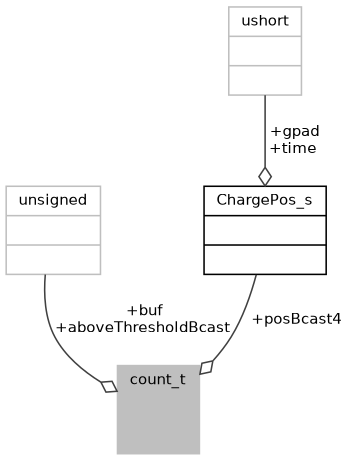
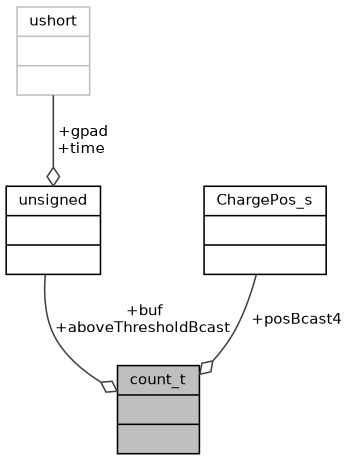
(265, 131) -> (53, 131)
(53, 230) -> (53, 230)
(158, 410) -> (158, 410)
